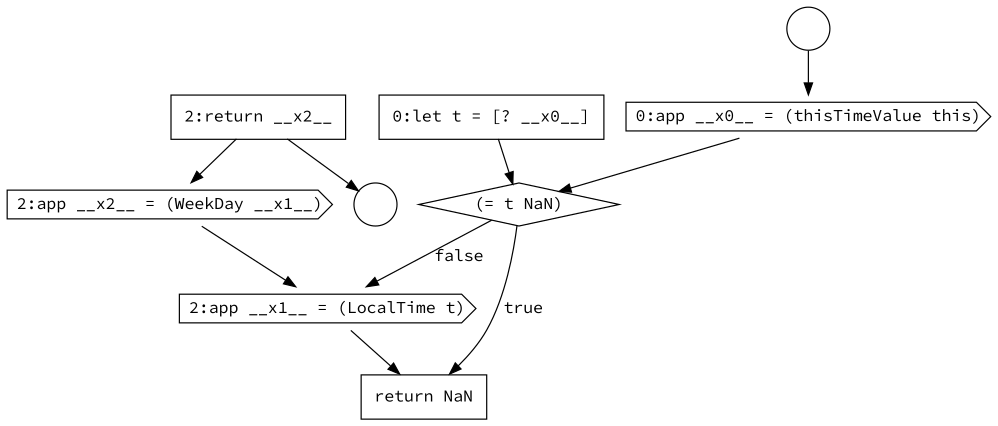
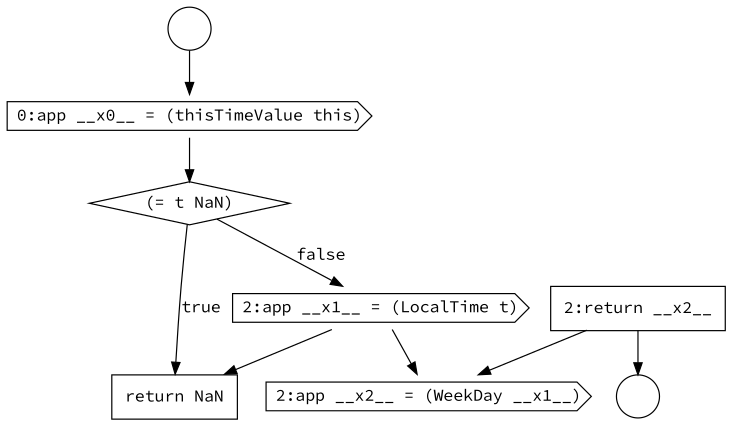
(491, 117) -> none
(244, 253) -> (402, 347)
